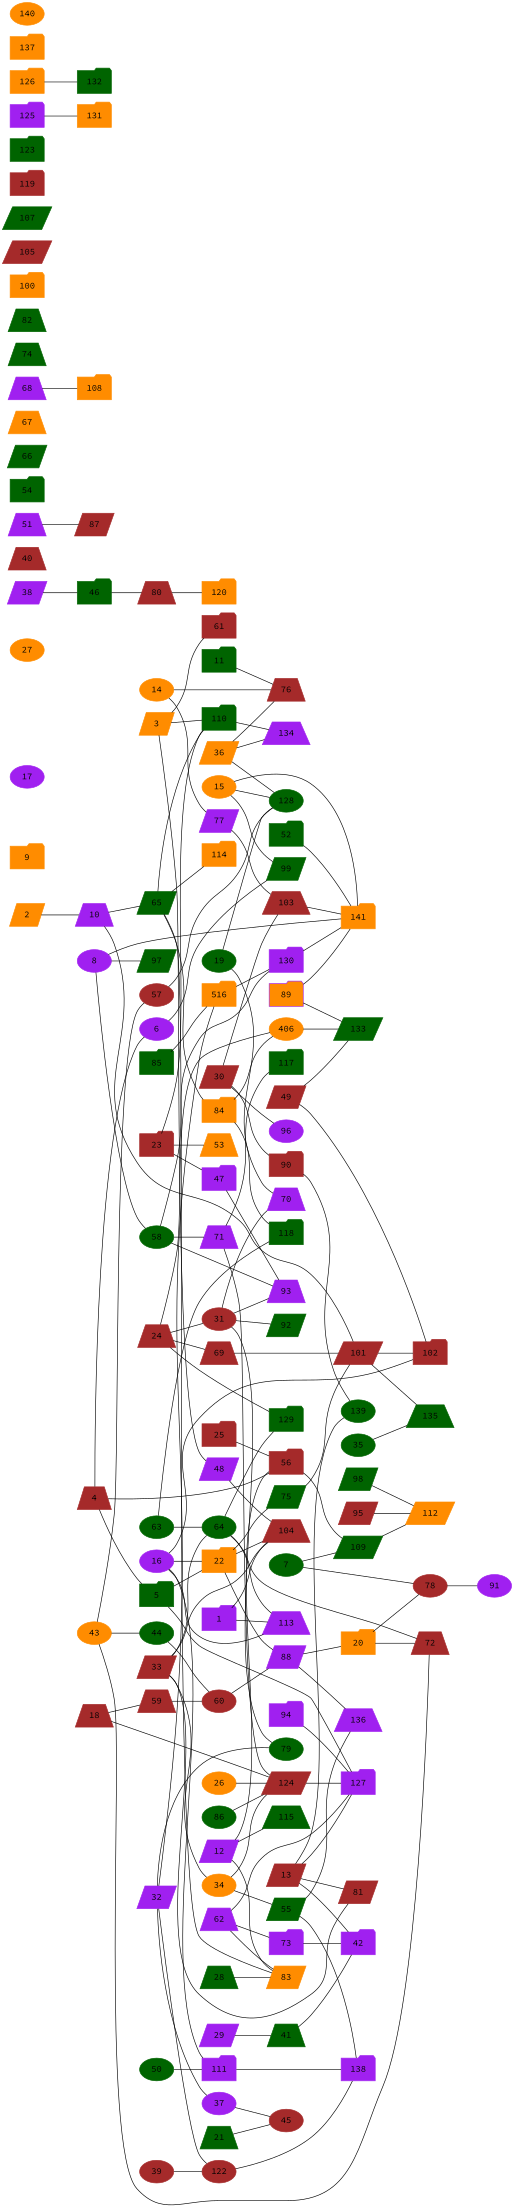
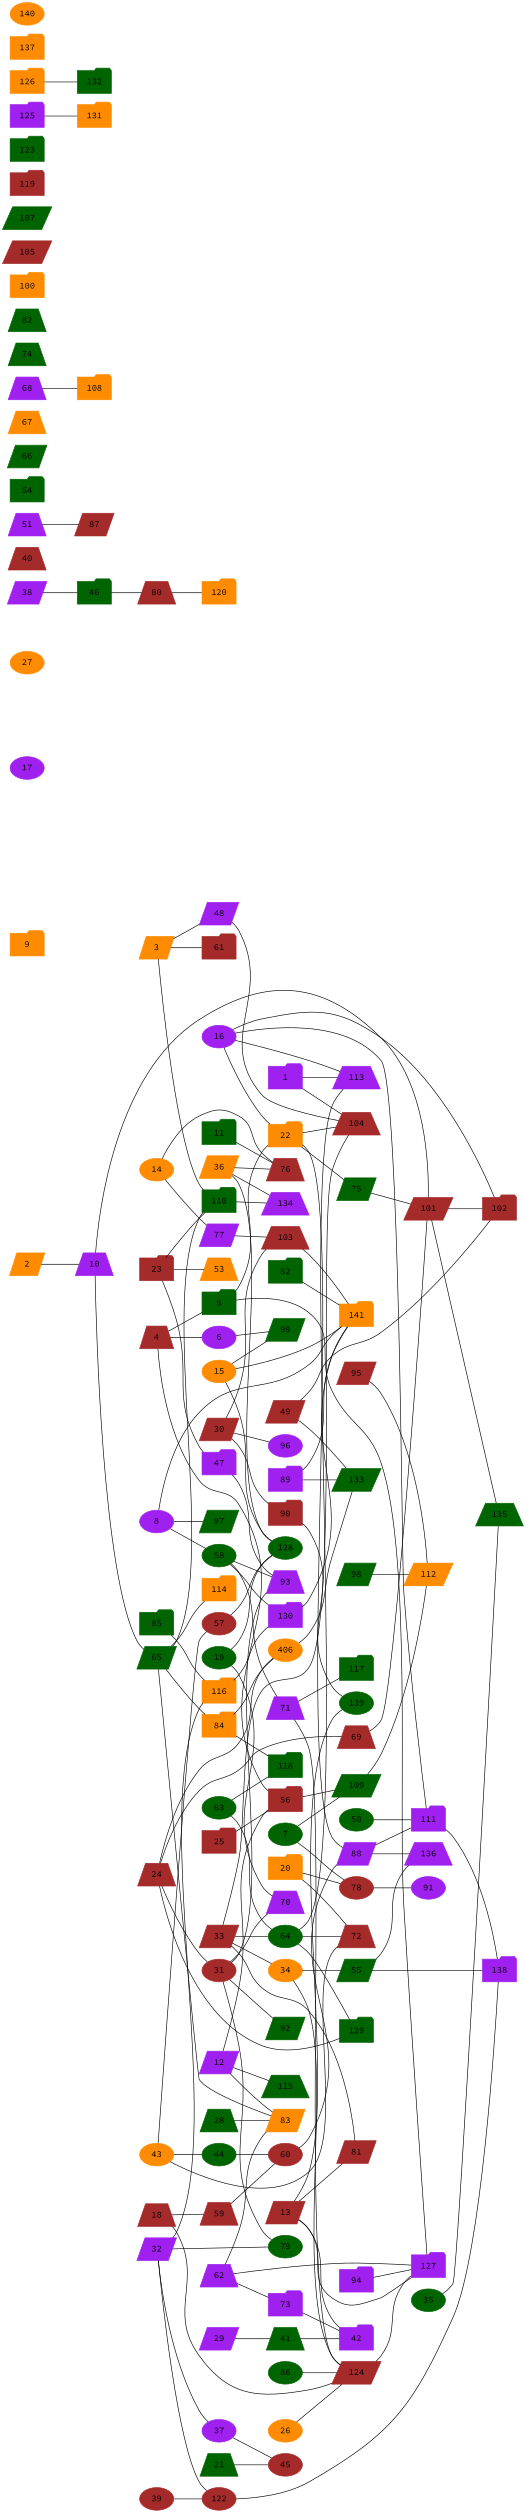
(219, 995) -> (219, 1692)
(286, 995) -> (285, 1480)
(322, 1650) -> (393, 1836)
